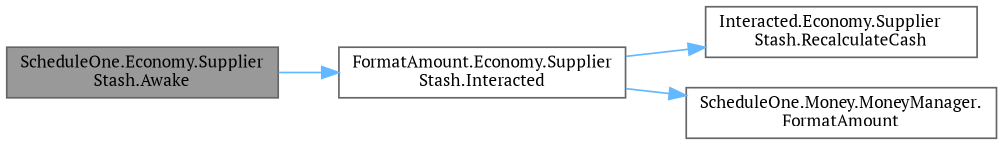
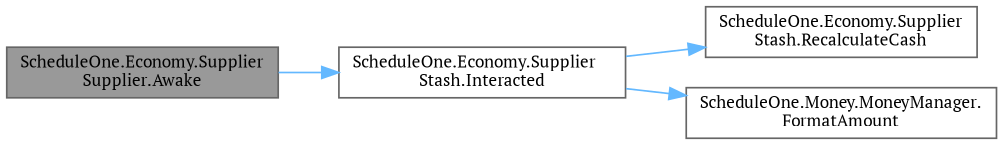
(841, 32) -> (841, 32)
(142, 73) -> (142, 73)
(482, 73) -> (482, 73)
